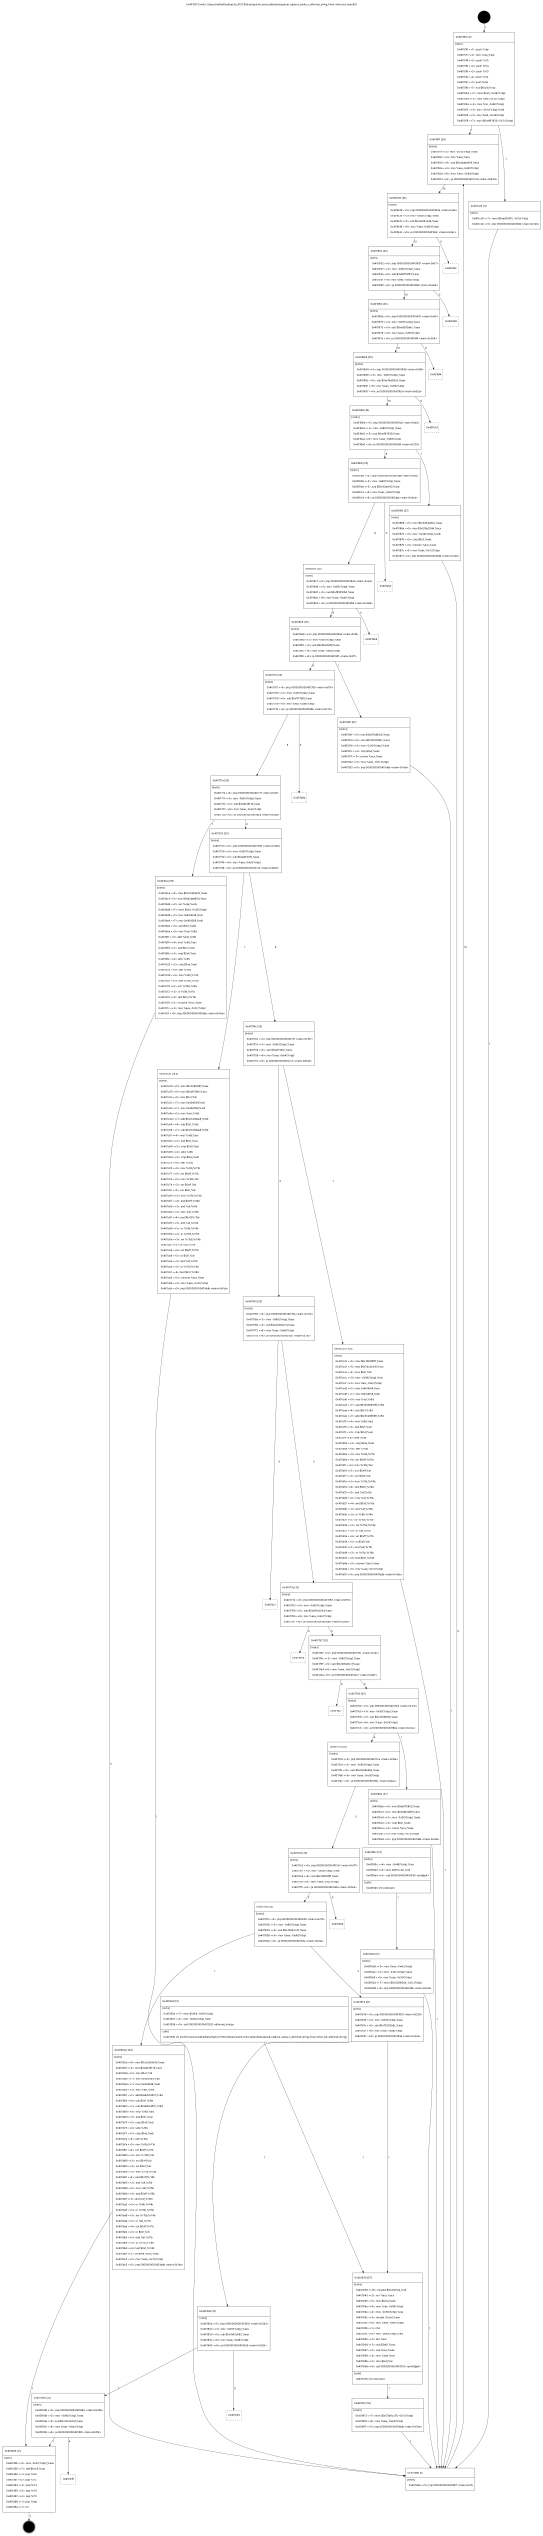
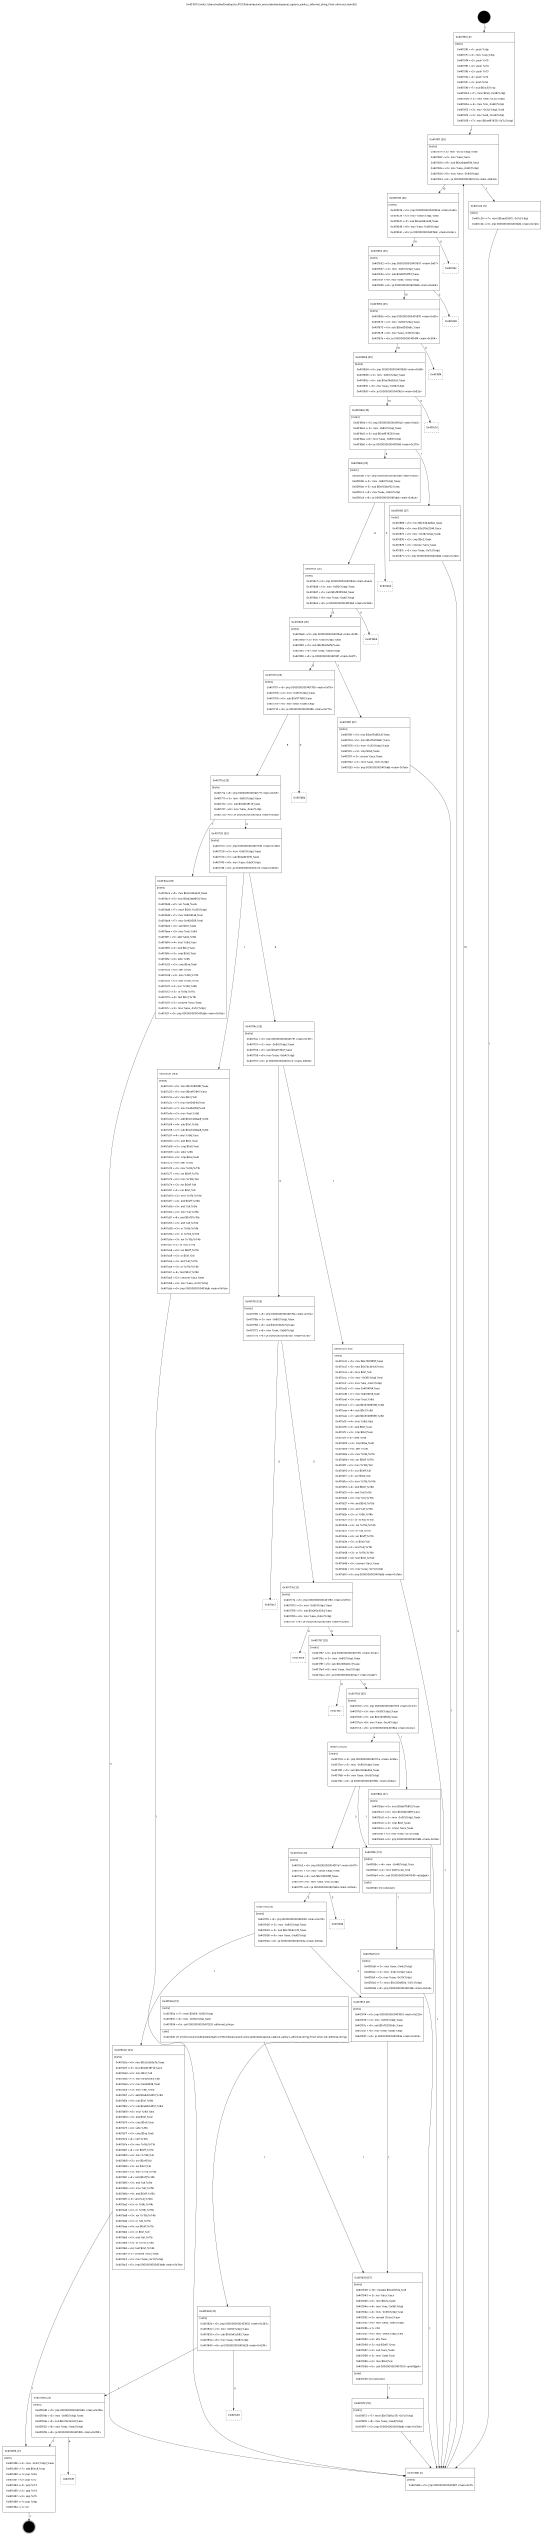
(504, 162) -> (488, 192)
none -> (358, 1817)
